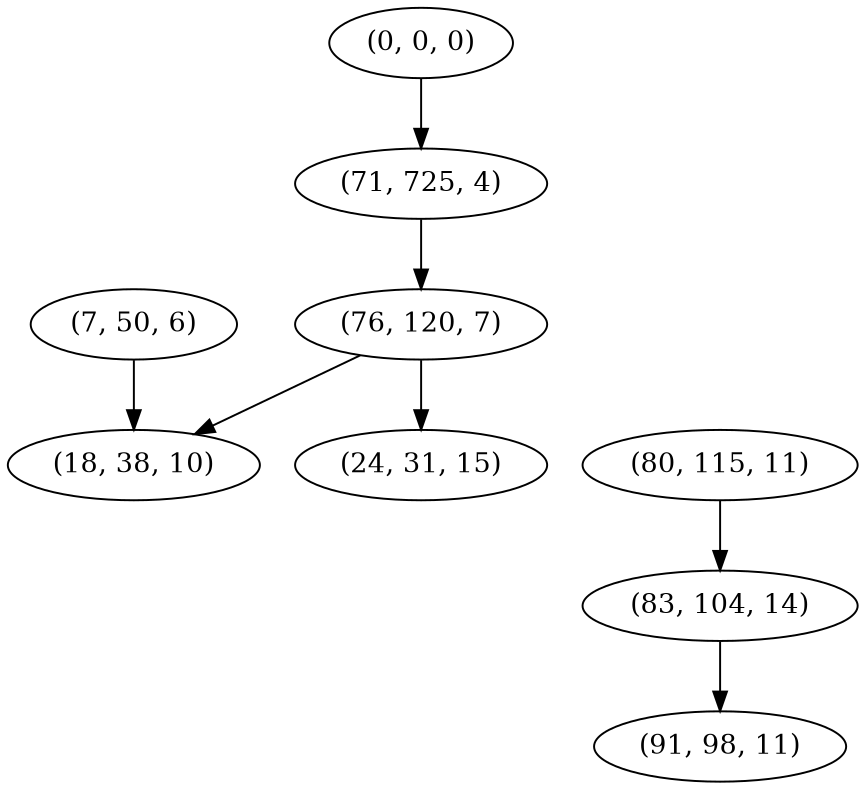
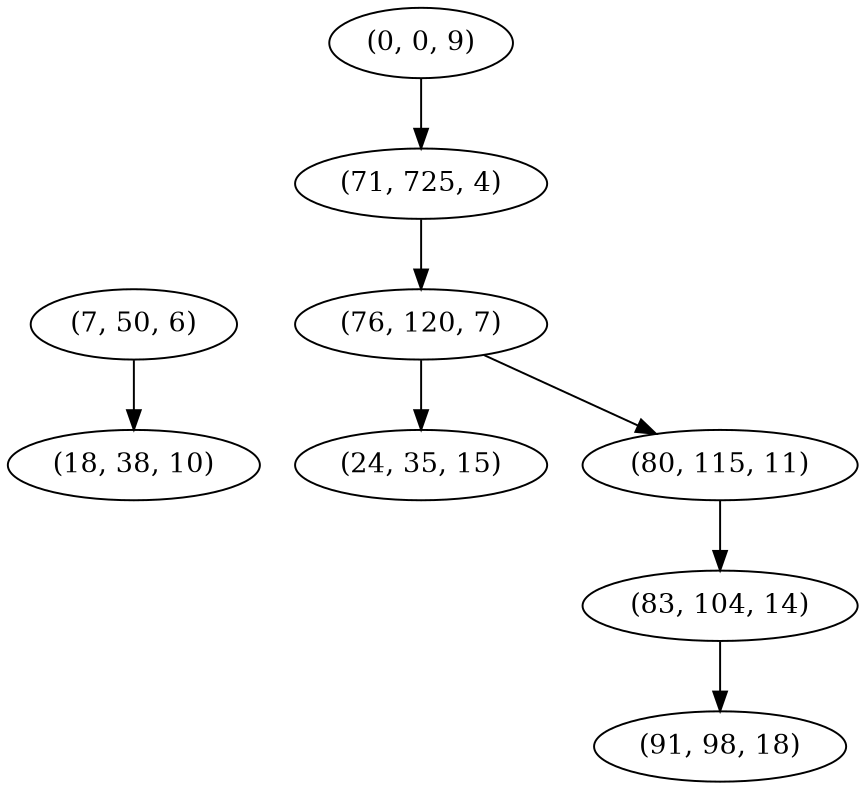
(421, 43) -> (421, 43)
(286, 391) -> (561, 390)
(421, 465) -> (421, 465)
(720, 746) -> (720, 746)
